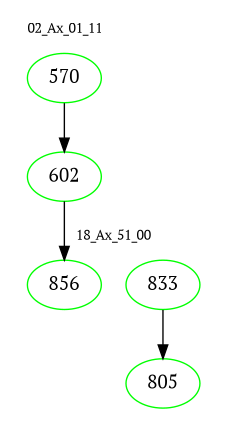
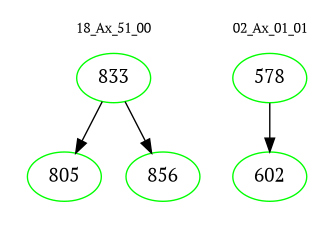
(65, 29) -> (270, 29)
(64, 78) -> (270, 78)
(64, 232) -> (135, 121)
